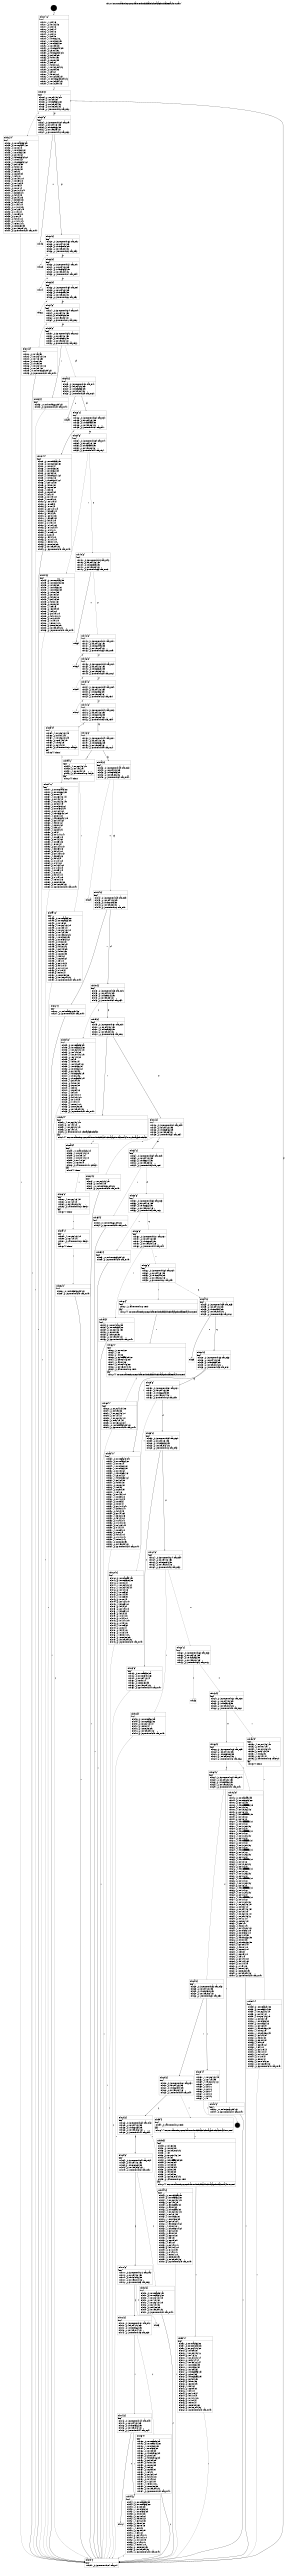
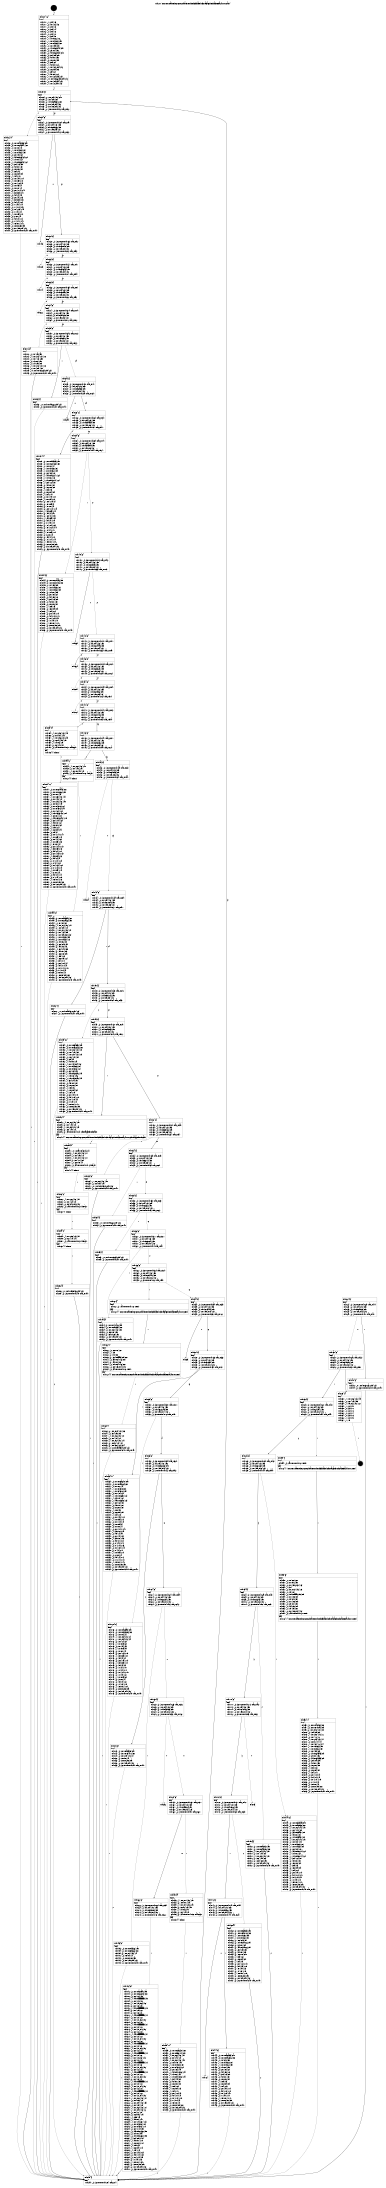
(226, 1765) -> none
